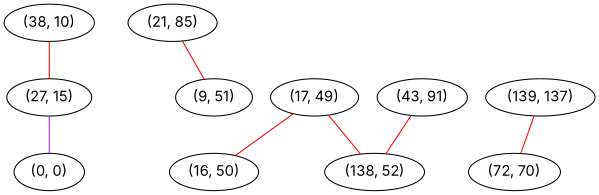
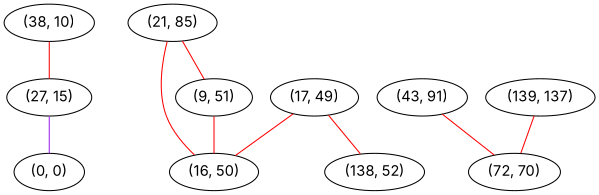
none -> (163, 103)
none -> (214, 135)
(399, 135) -> (468, 135)
